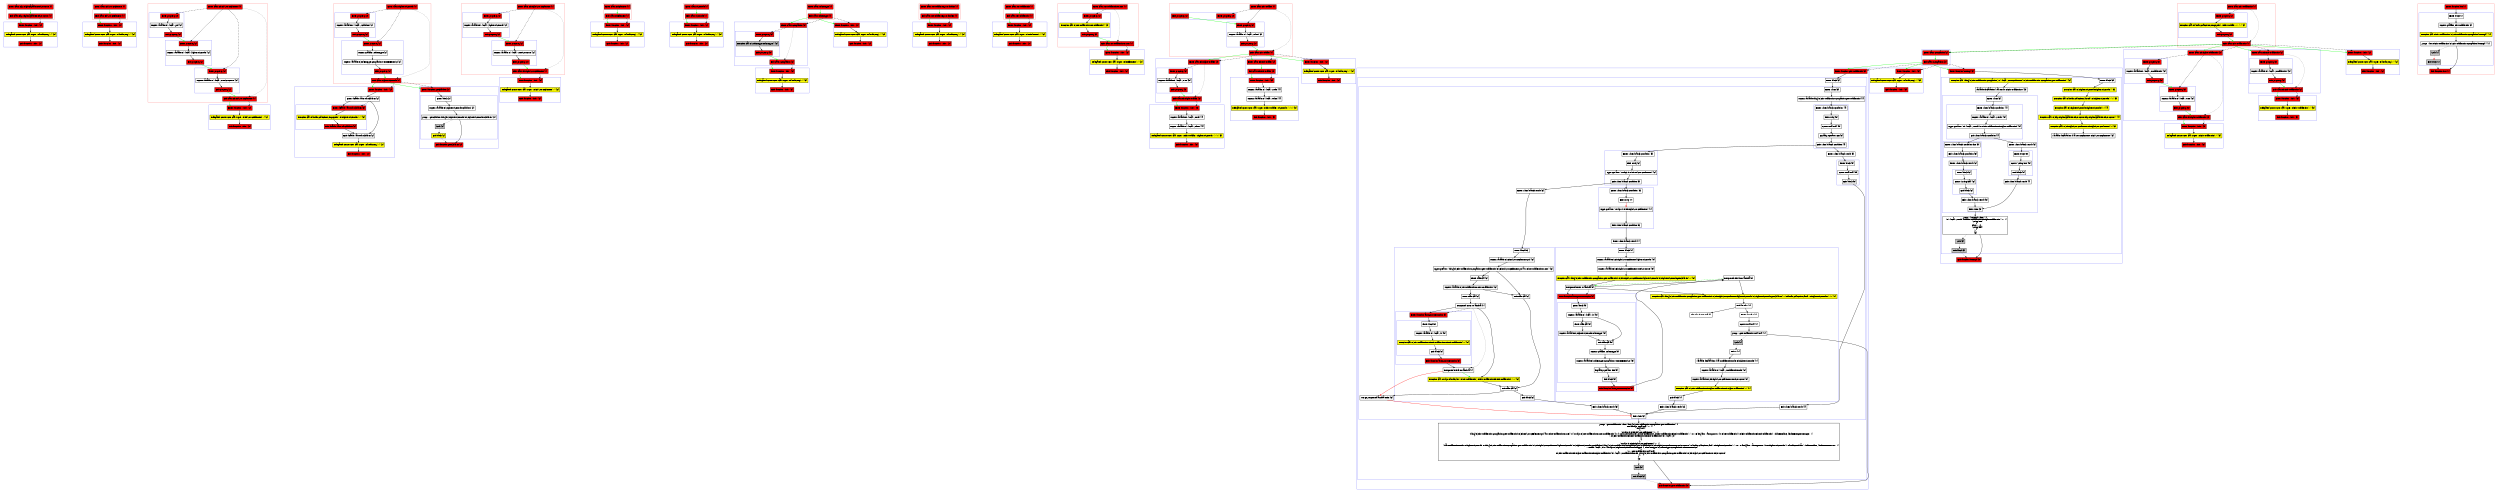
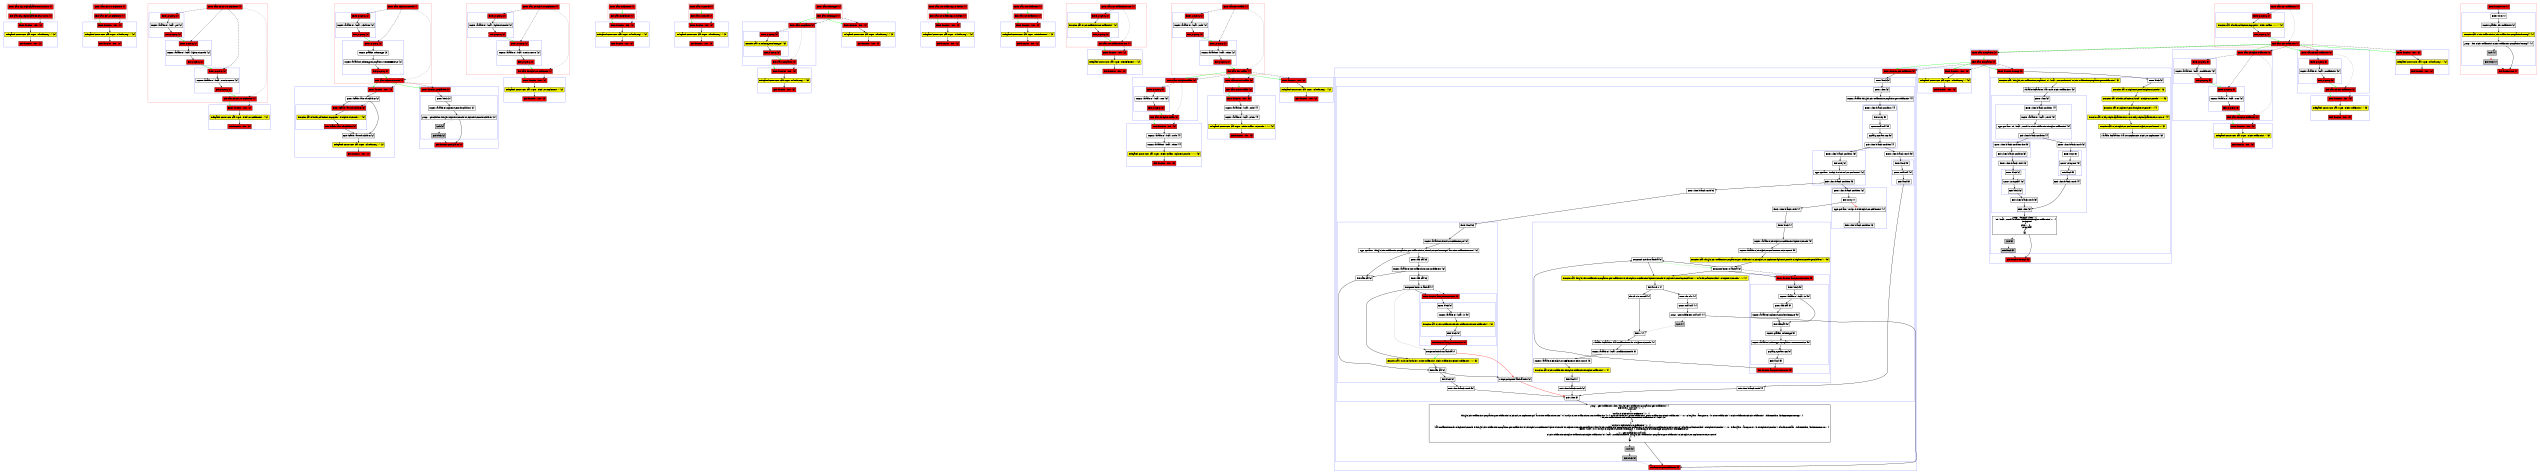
none -> (1191, 25)
(757, 44) -> (766, 44)
(439, 136) -> (439, 136)
(1626, 233) -> (1822, 206)
none -> (1640, 314)
